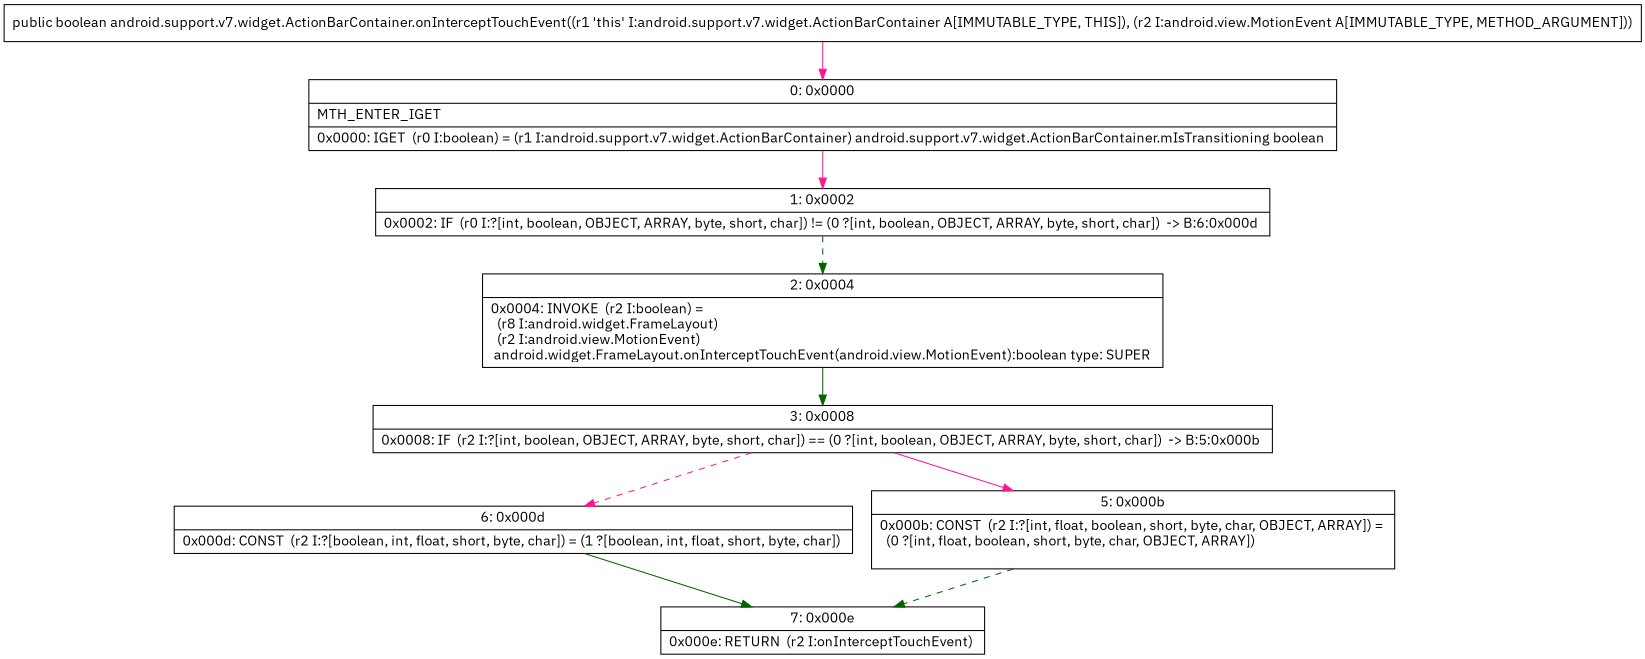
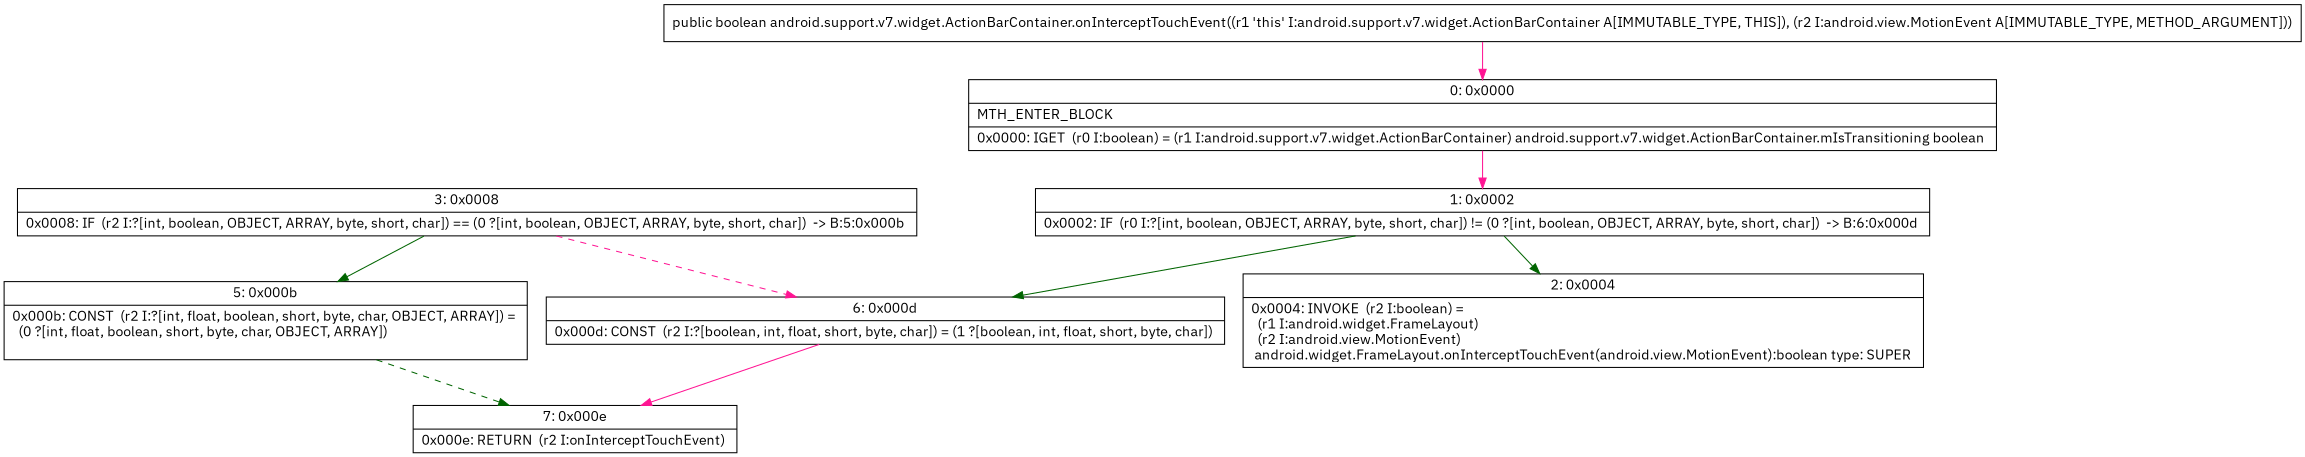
(379, 115) -> (1045, 115)
(823, 250) -> (1518, 251)
none -> (1189, 266)
(605, 324) -> (1365, 324)
(823, 381) -> none
(949, 470) -> (385, 256)
(663, 579) -> (735, 373)
